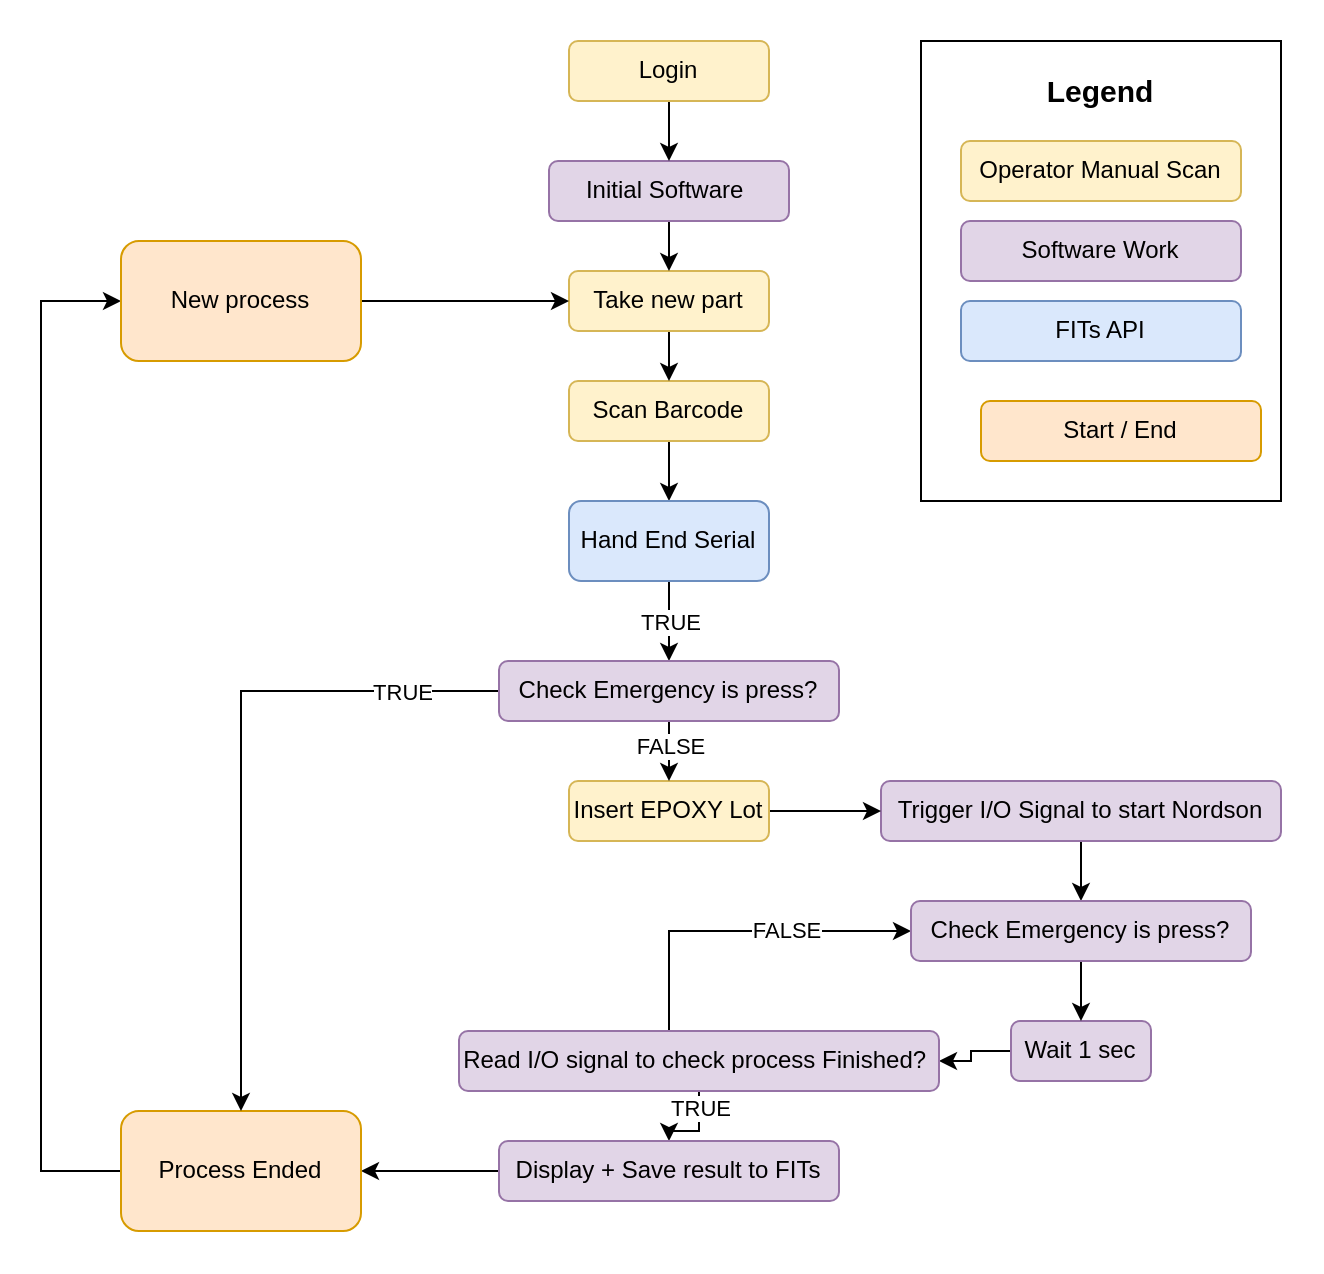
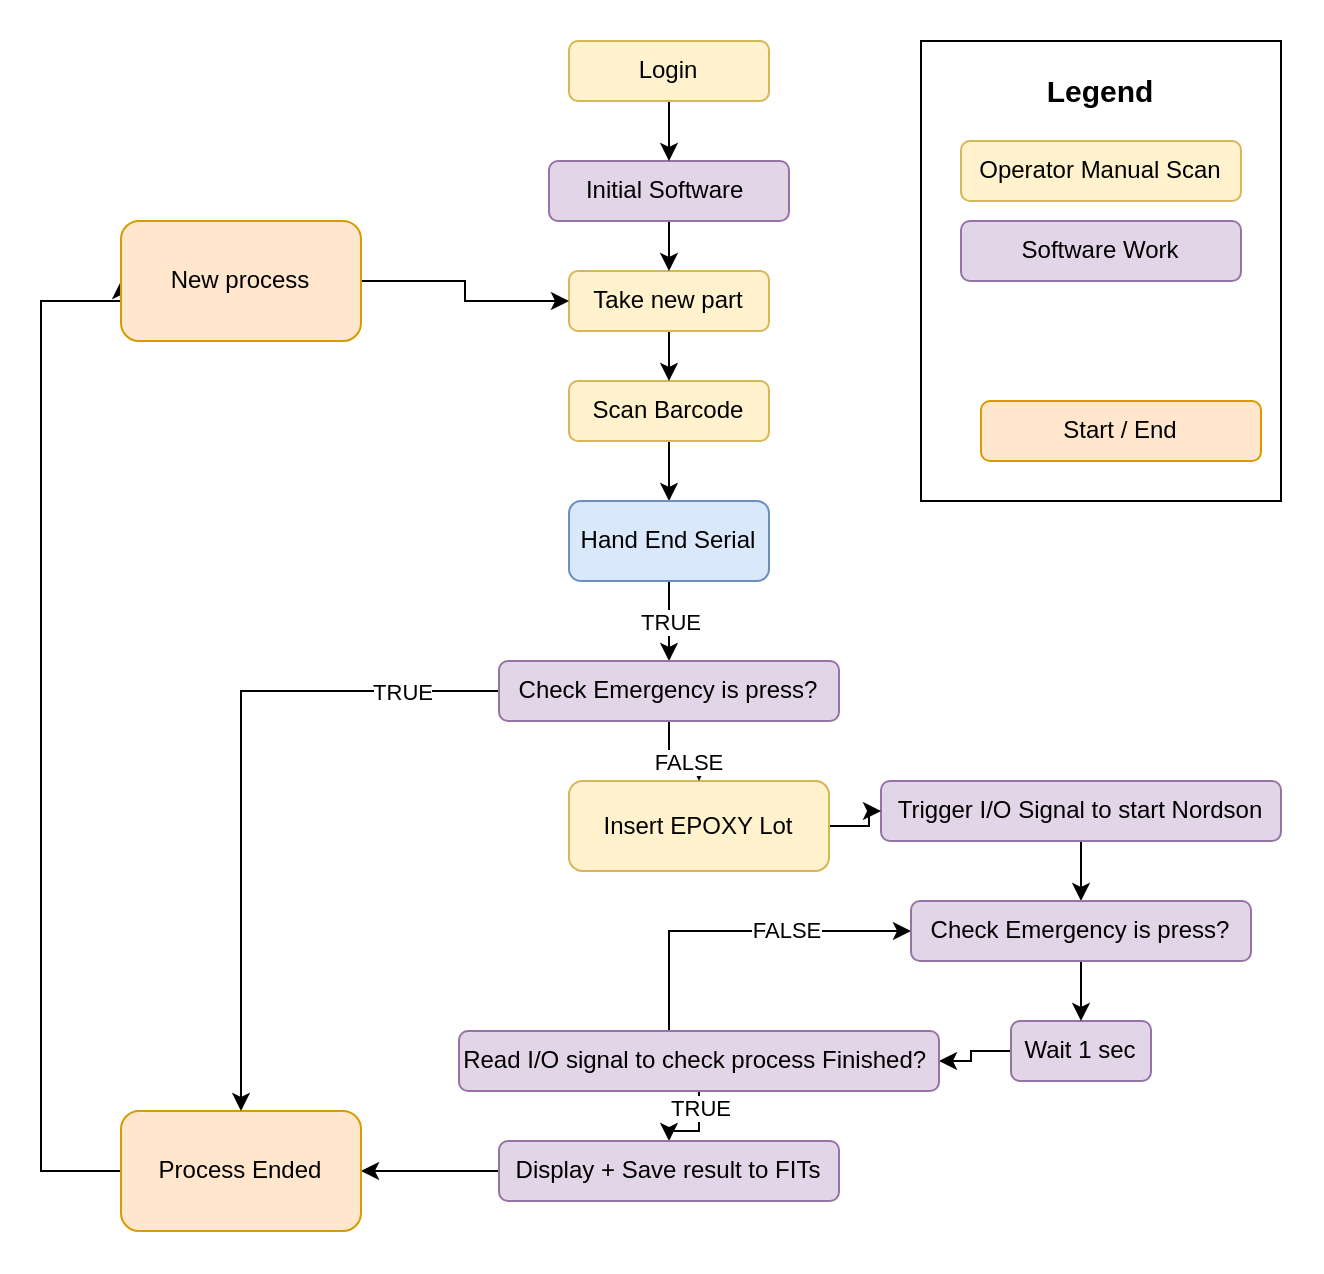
(241, 301) -> (241, 281)
(1101, 331) -> none
(669, 811) -> (699, 826)
